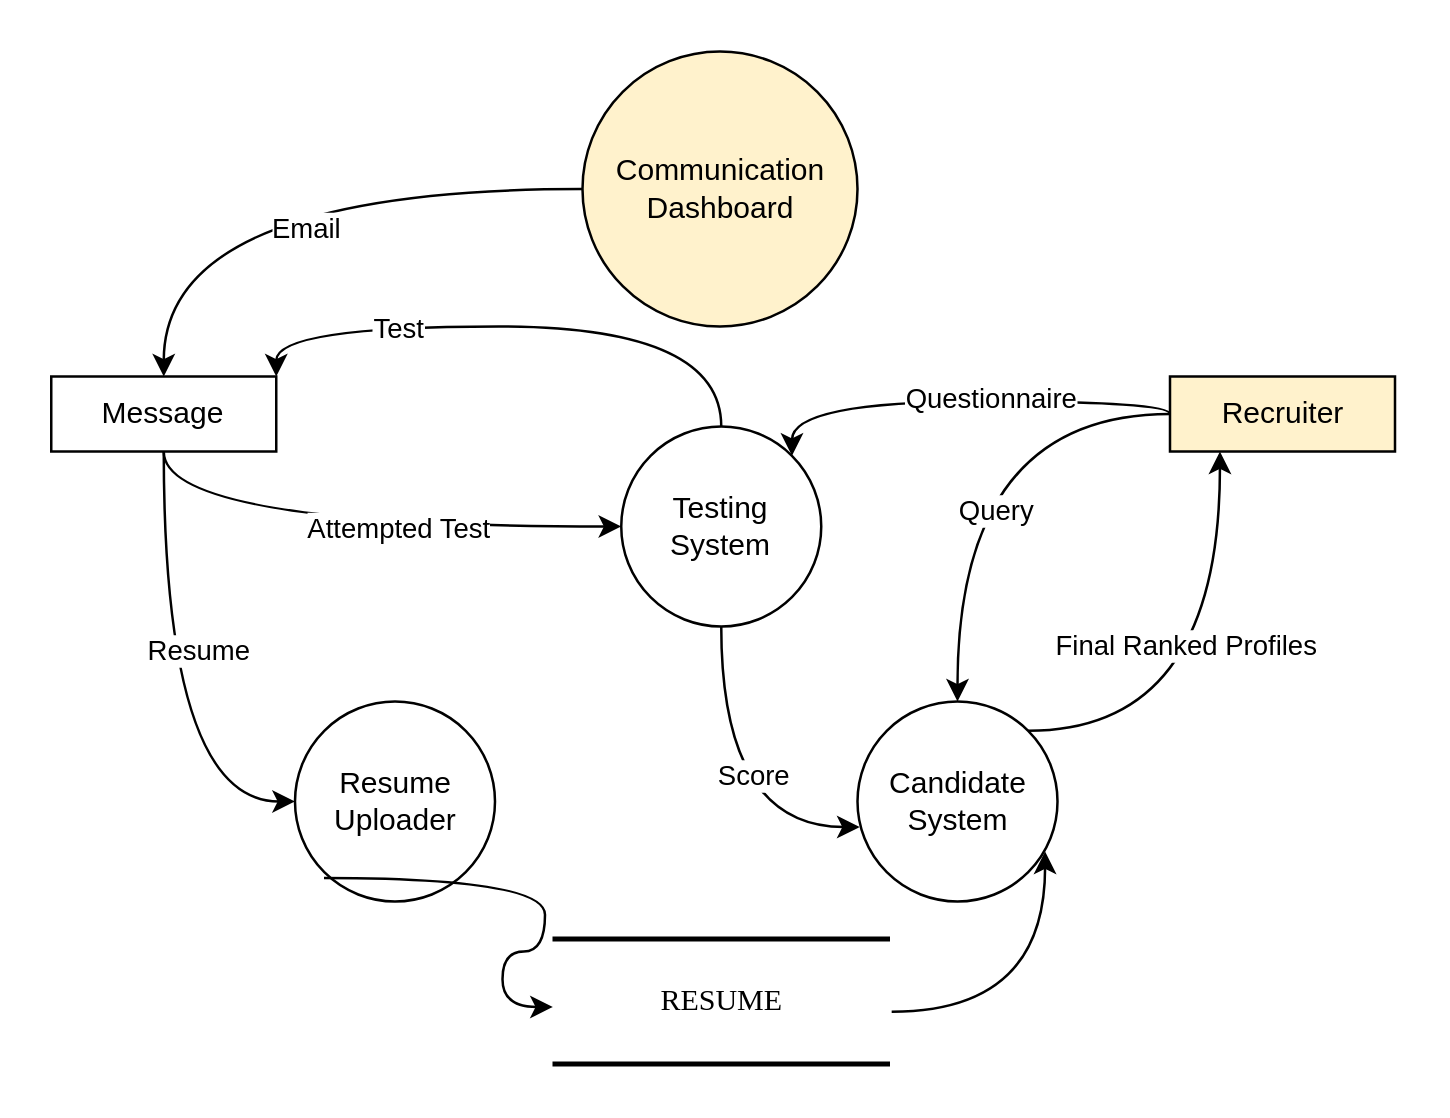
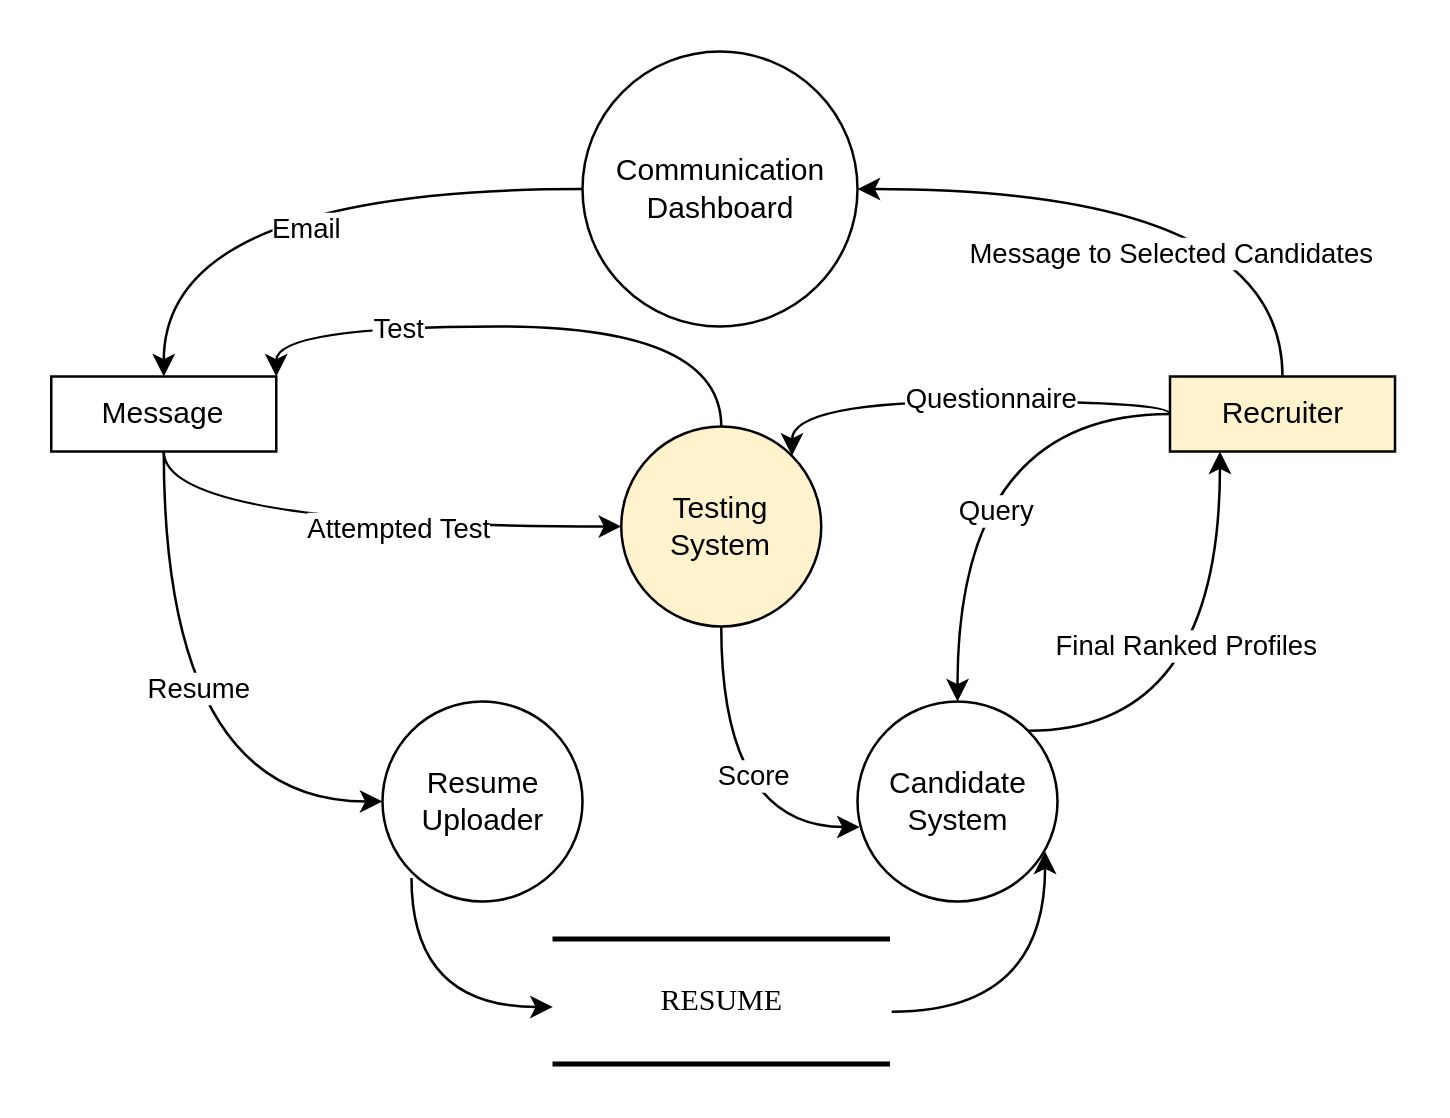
(720, 189) -> (720, 189)
none -> (1034, 198)
(721, 526) -> (721, 526)
(395, 801) -> (483, 801)
